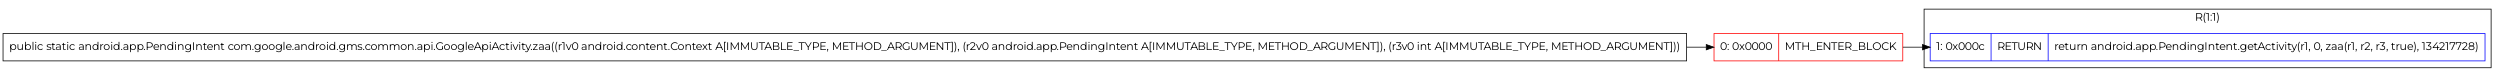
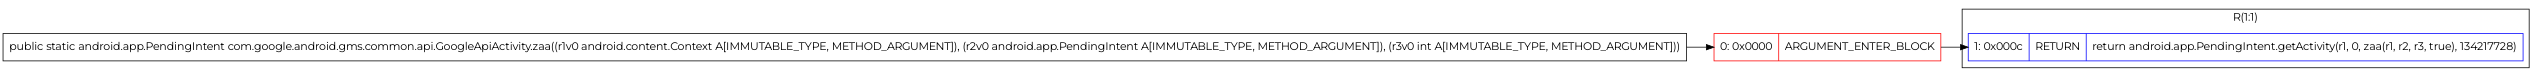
(1841, 47) -> (1860, 47)
